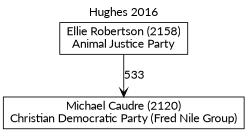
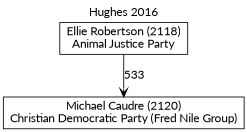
(124, 38) -> (124, 38)
